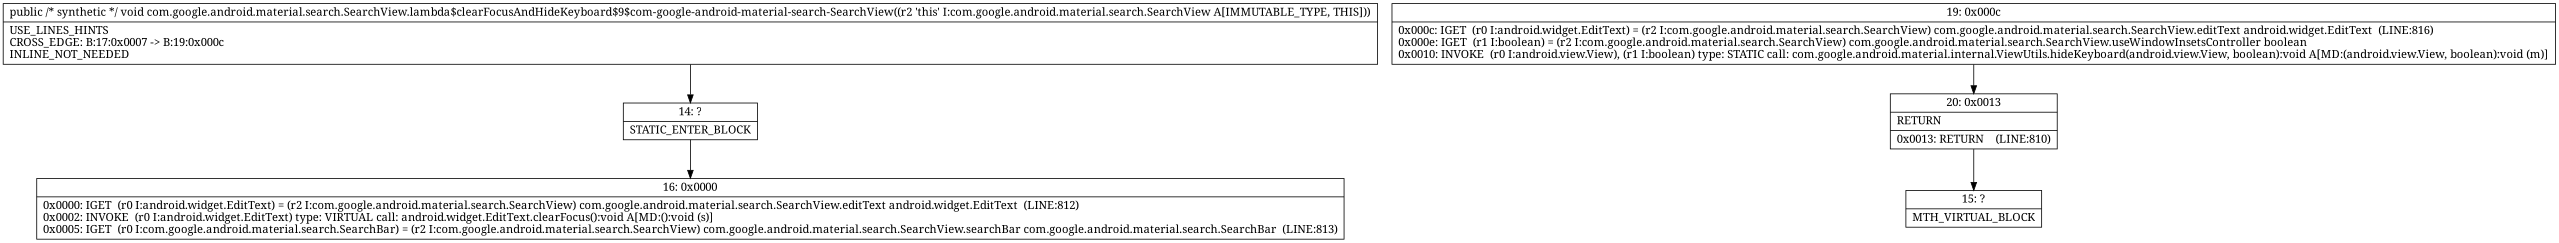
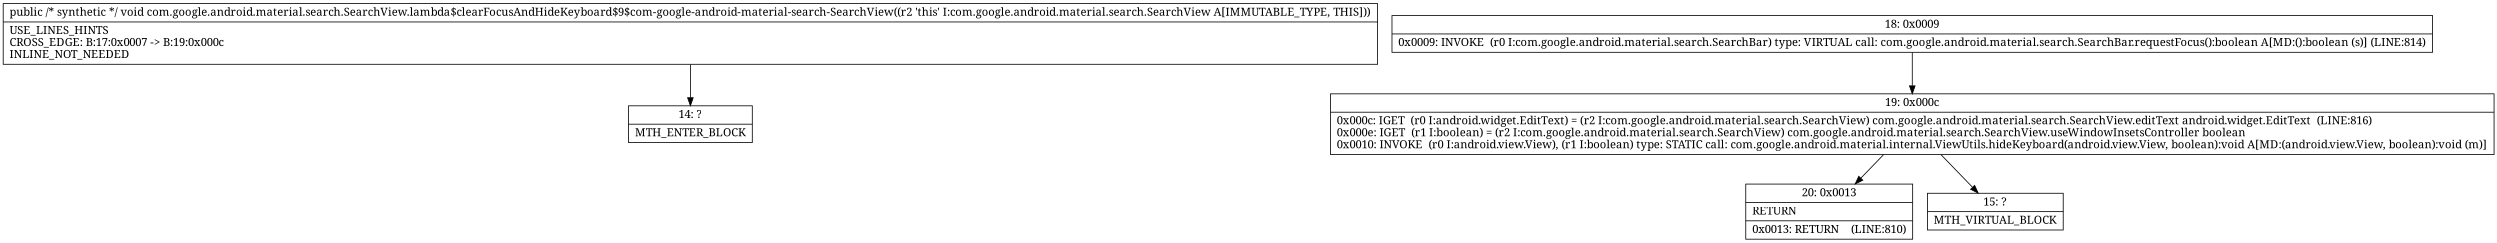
none -> (1912, 34)
(690, 130) -> (690, 133)
(1974, 166) -> (1957, 171)
(690, 209) -> none
